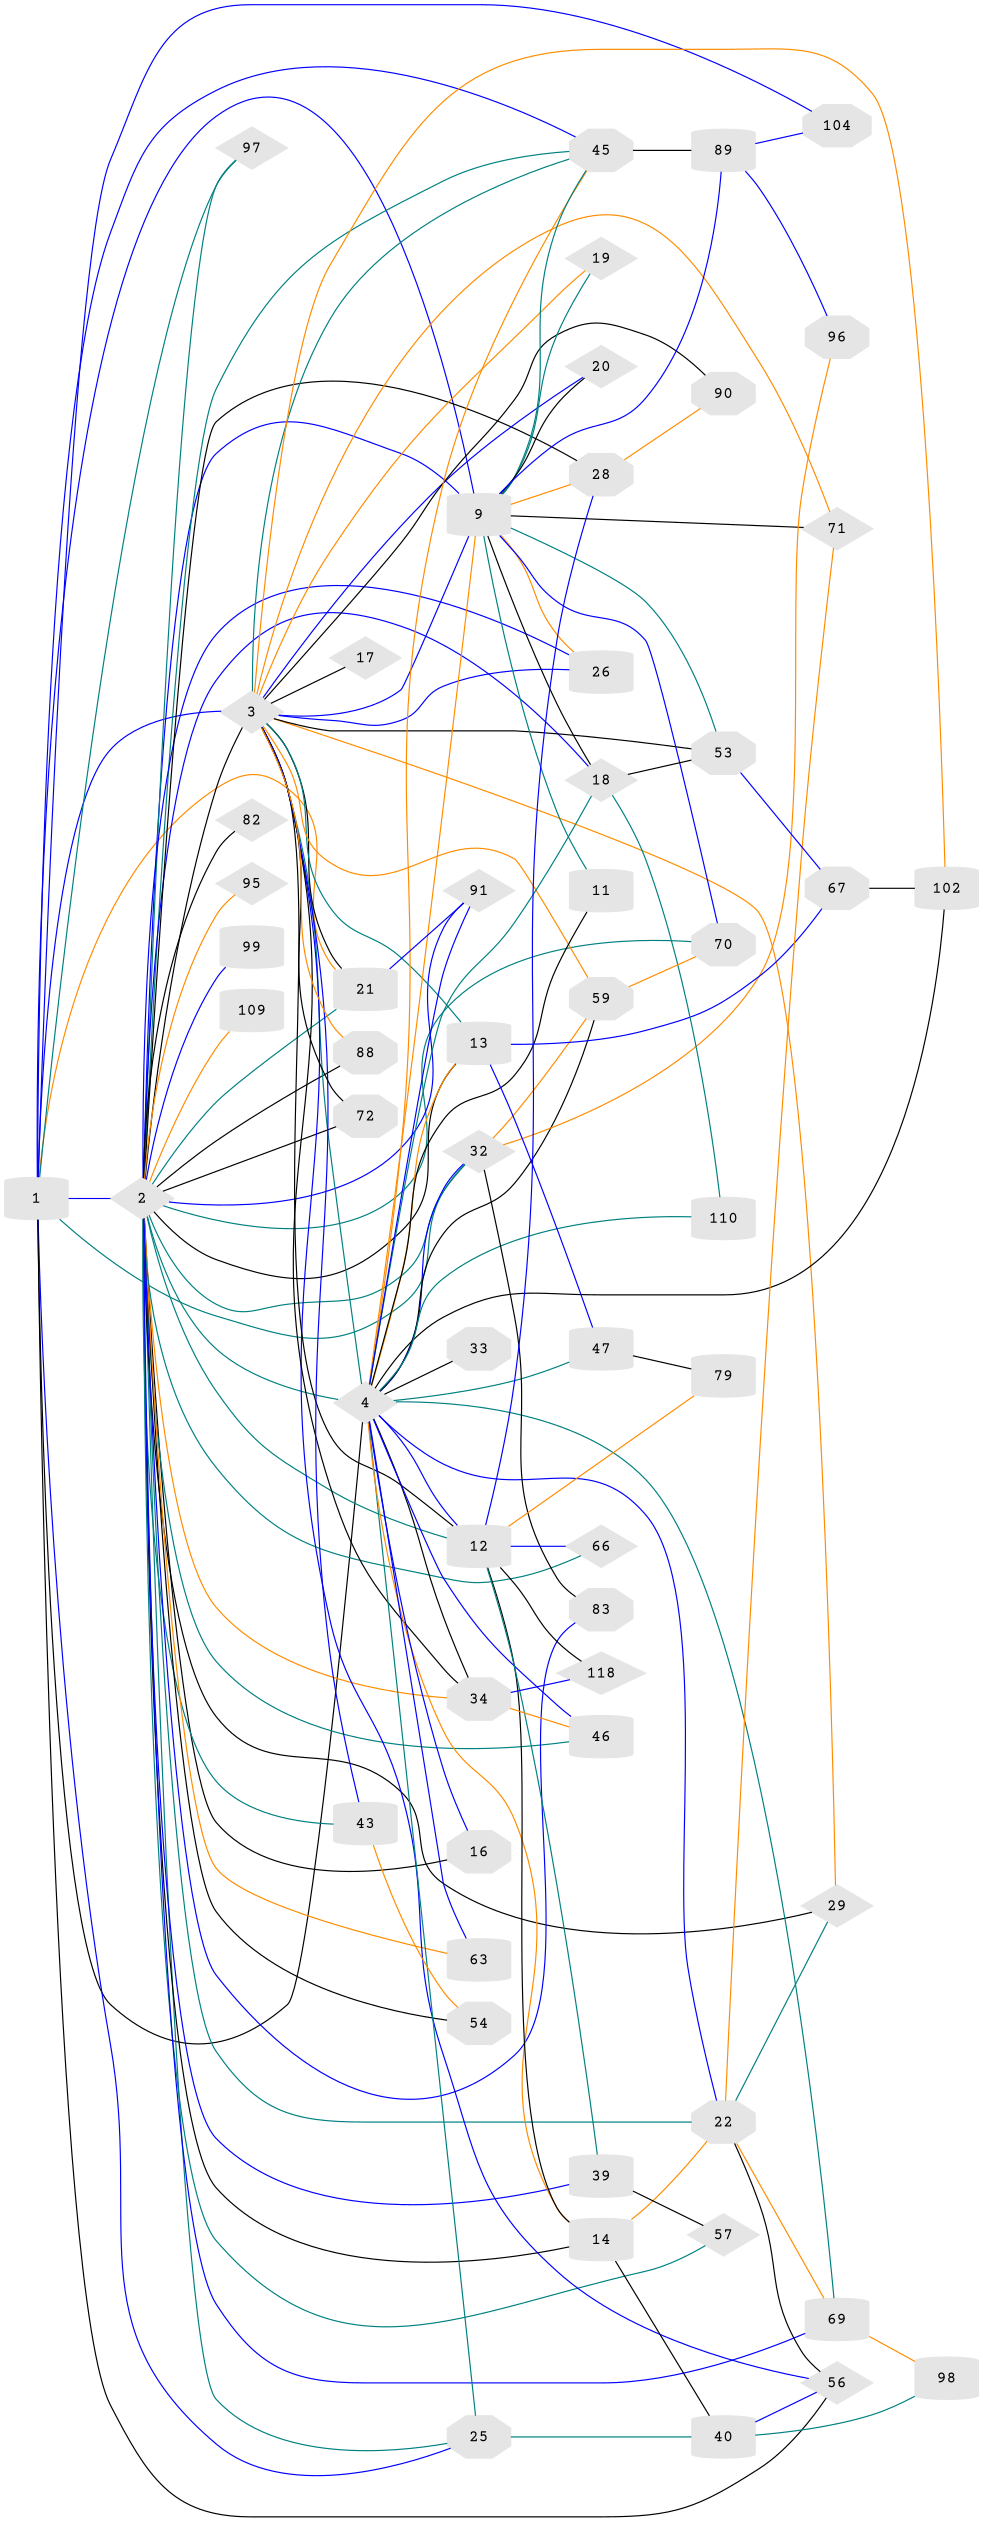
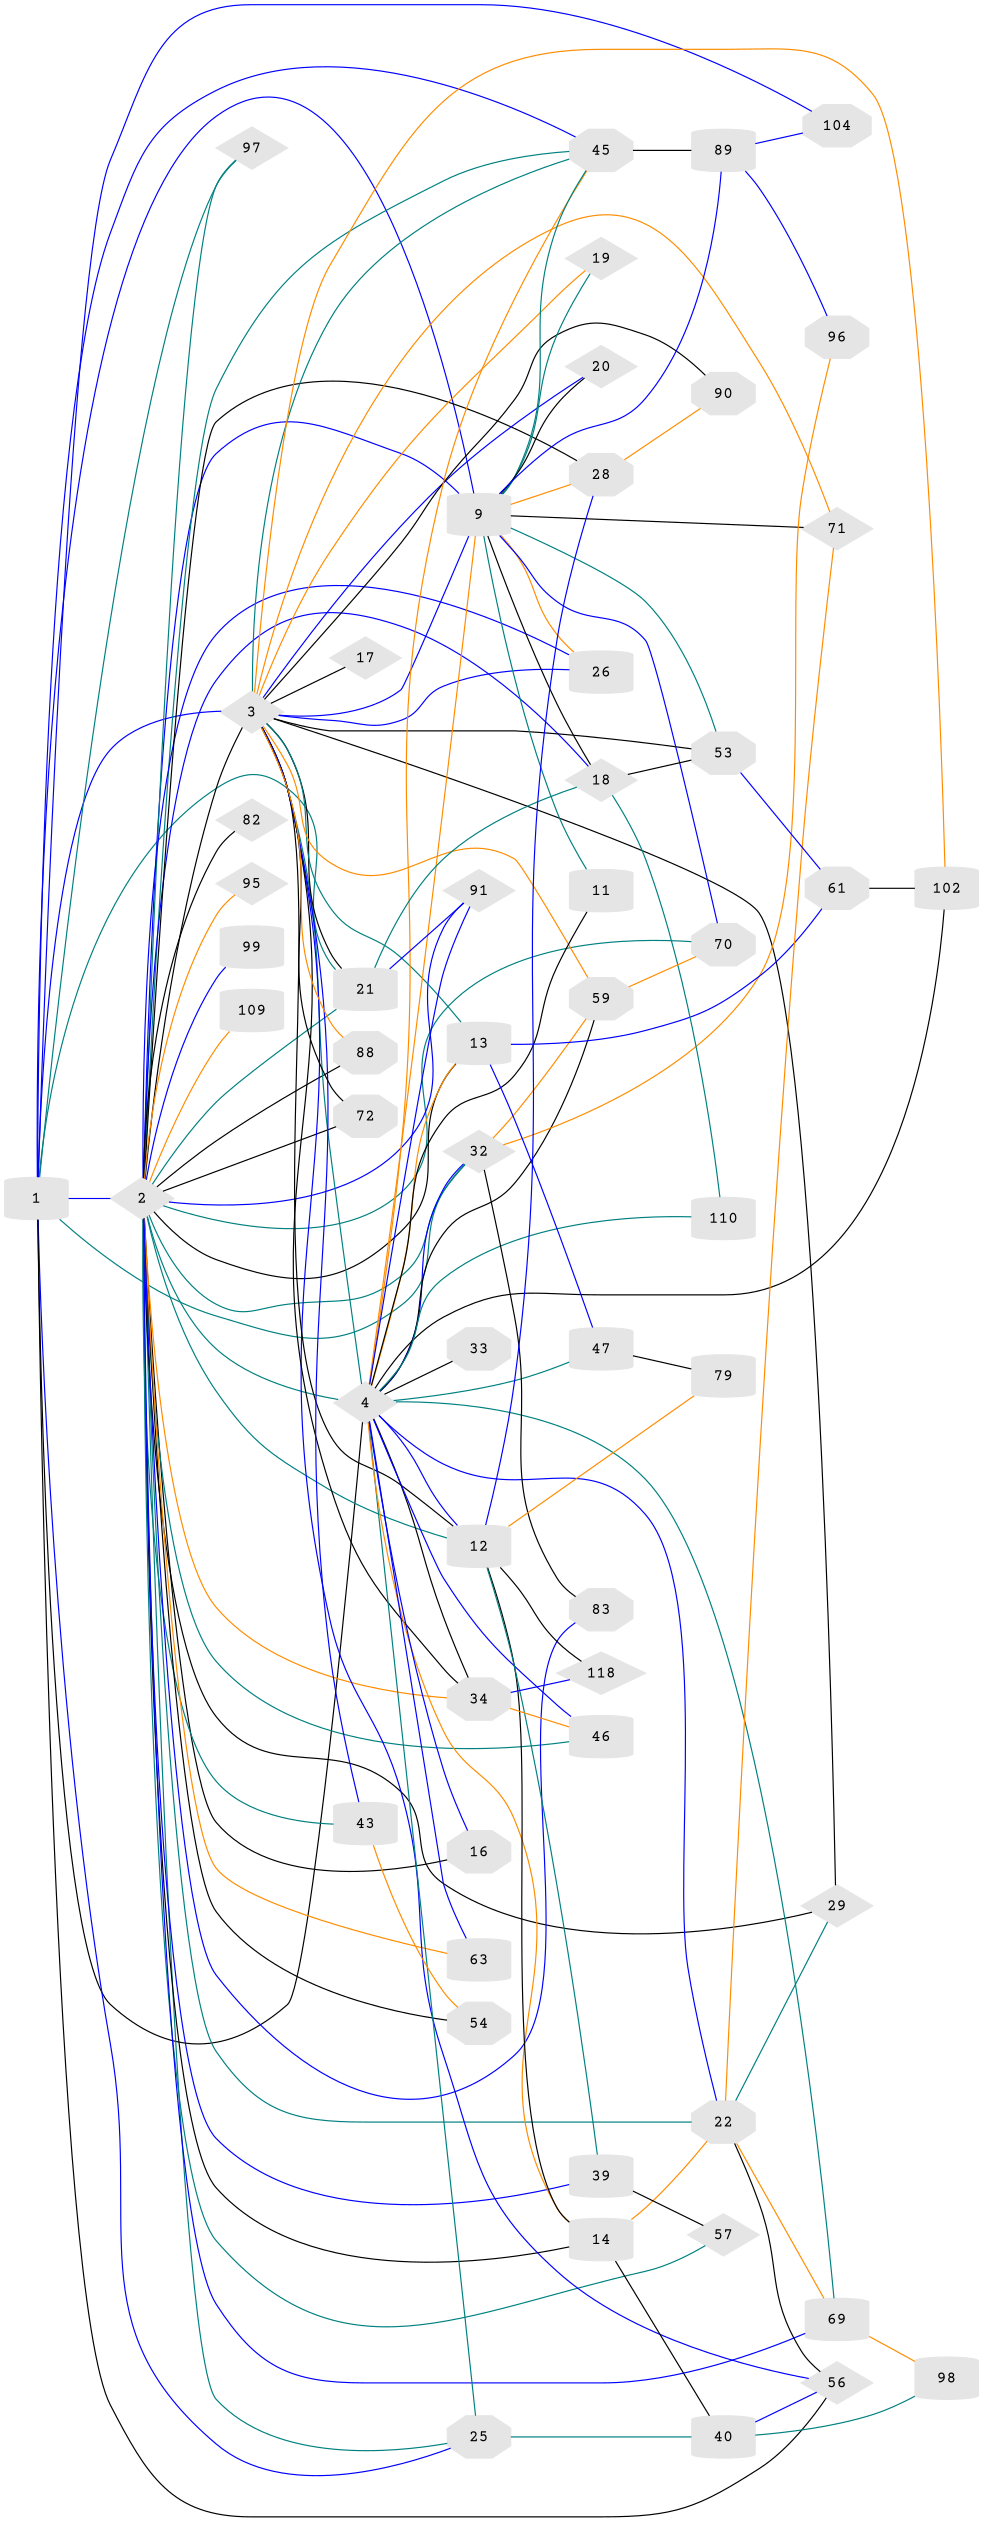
(145, 859) -> (145, 859)
(837, 888) -> (837, 888)
(463, 980) -> (469, 839)
(800, 1135) -> (800, 1135)
(601, 1546) -> none
